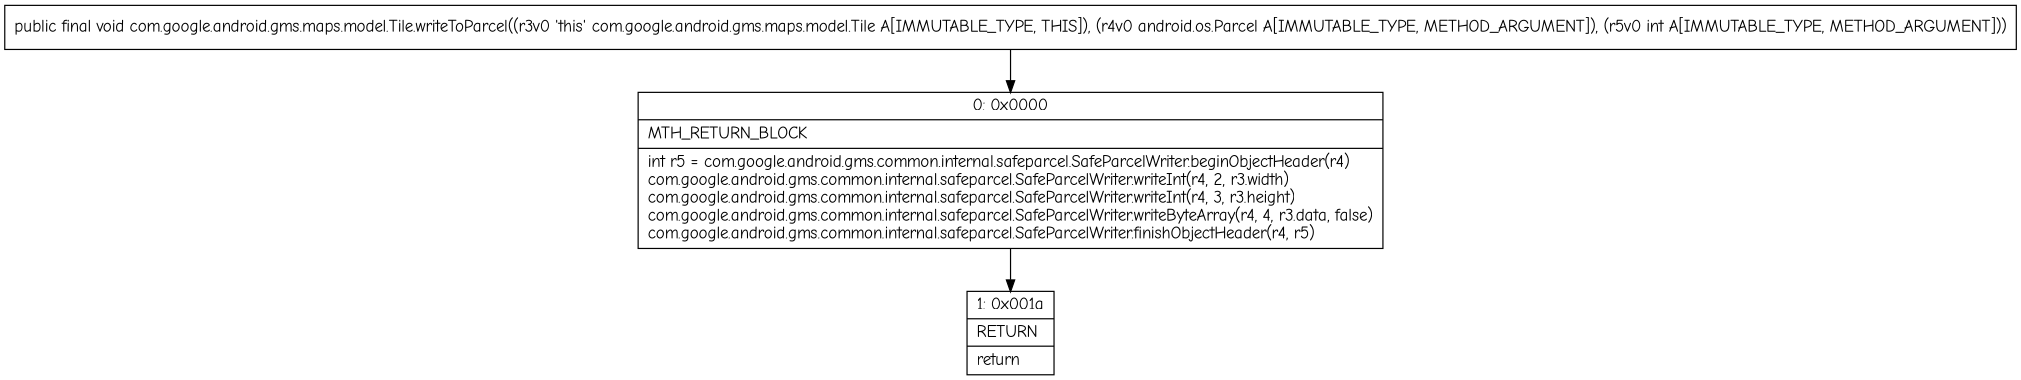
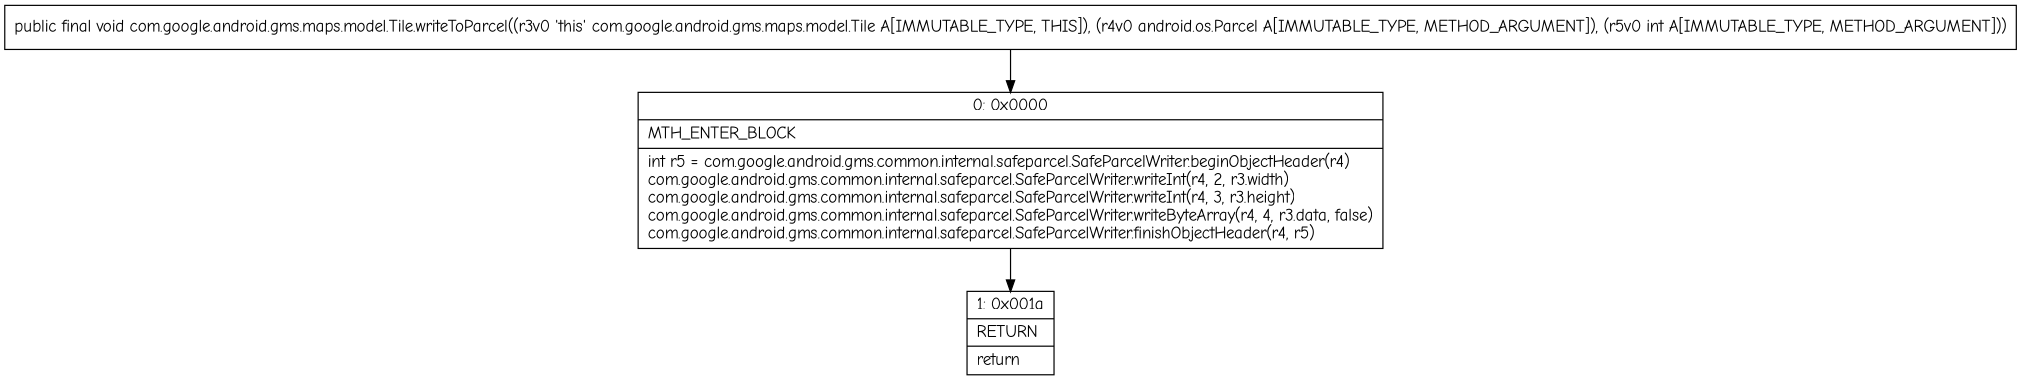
(728, 133) -> (722, 133)
